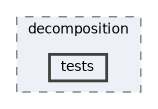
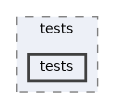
(79, 30) -> (57, 30)
